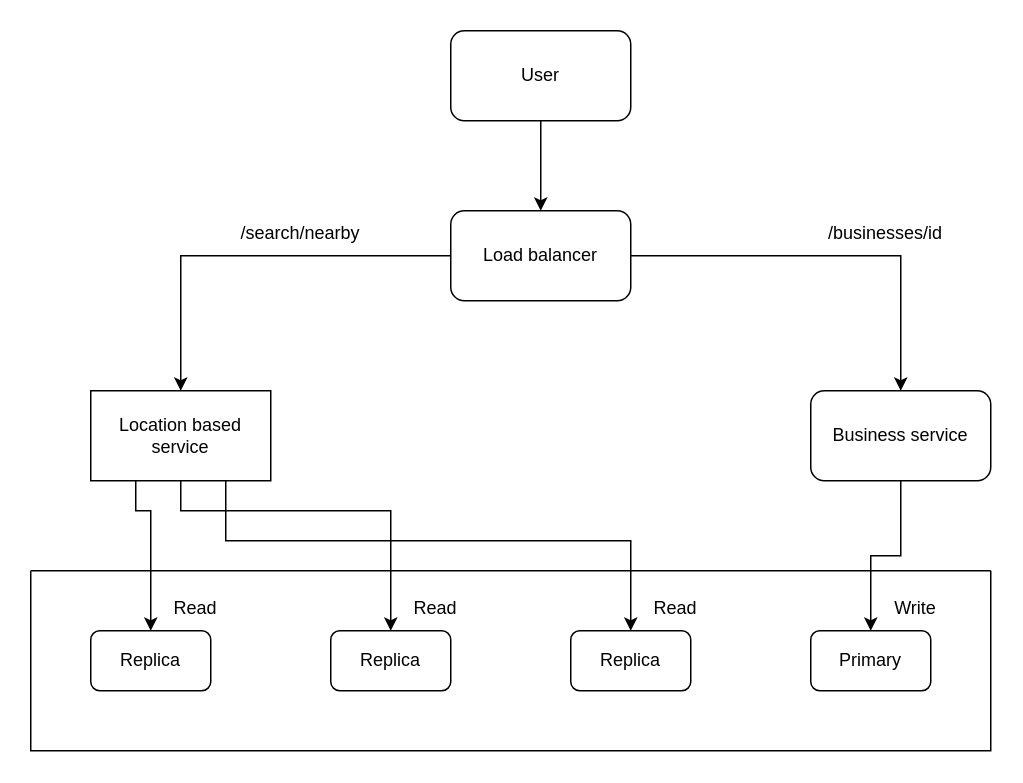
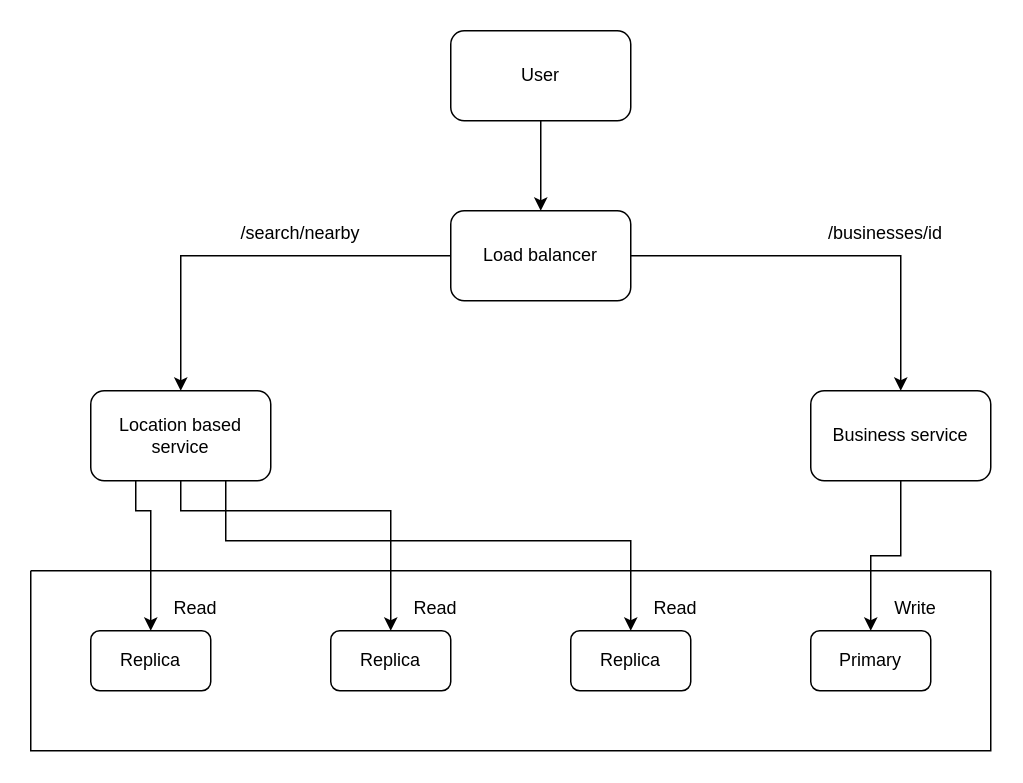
(181, 436) -> (181, 436)
